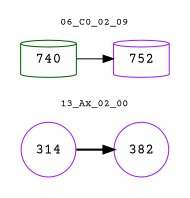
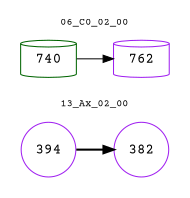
(95, 22) -> (95, 22)
(141, 59) -> (141, 59)
(49, 150) -> (49, 150)
